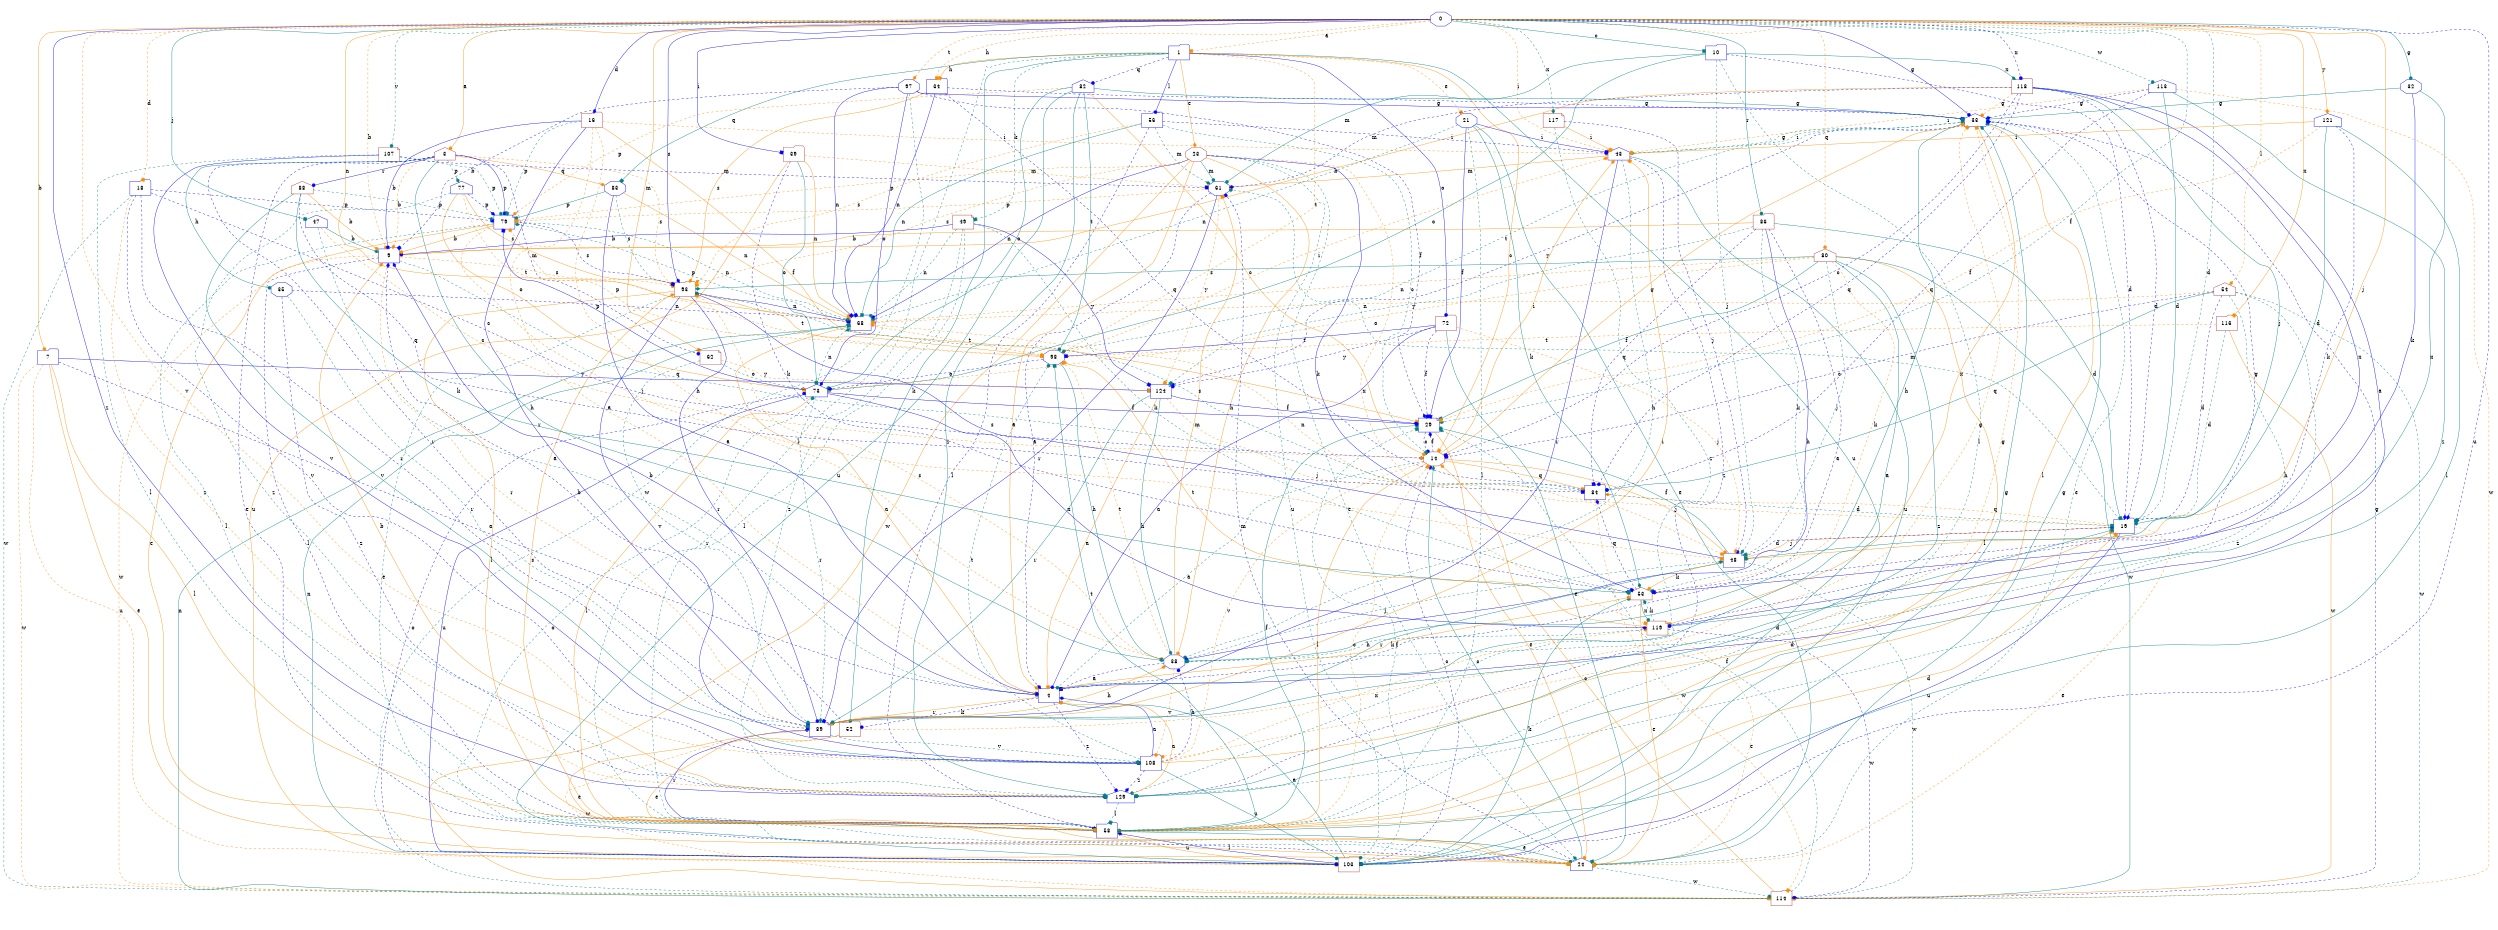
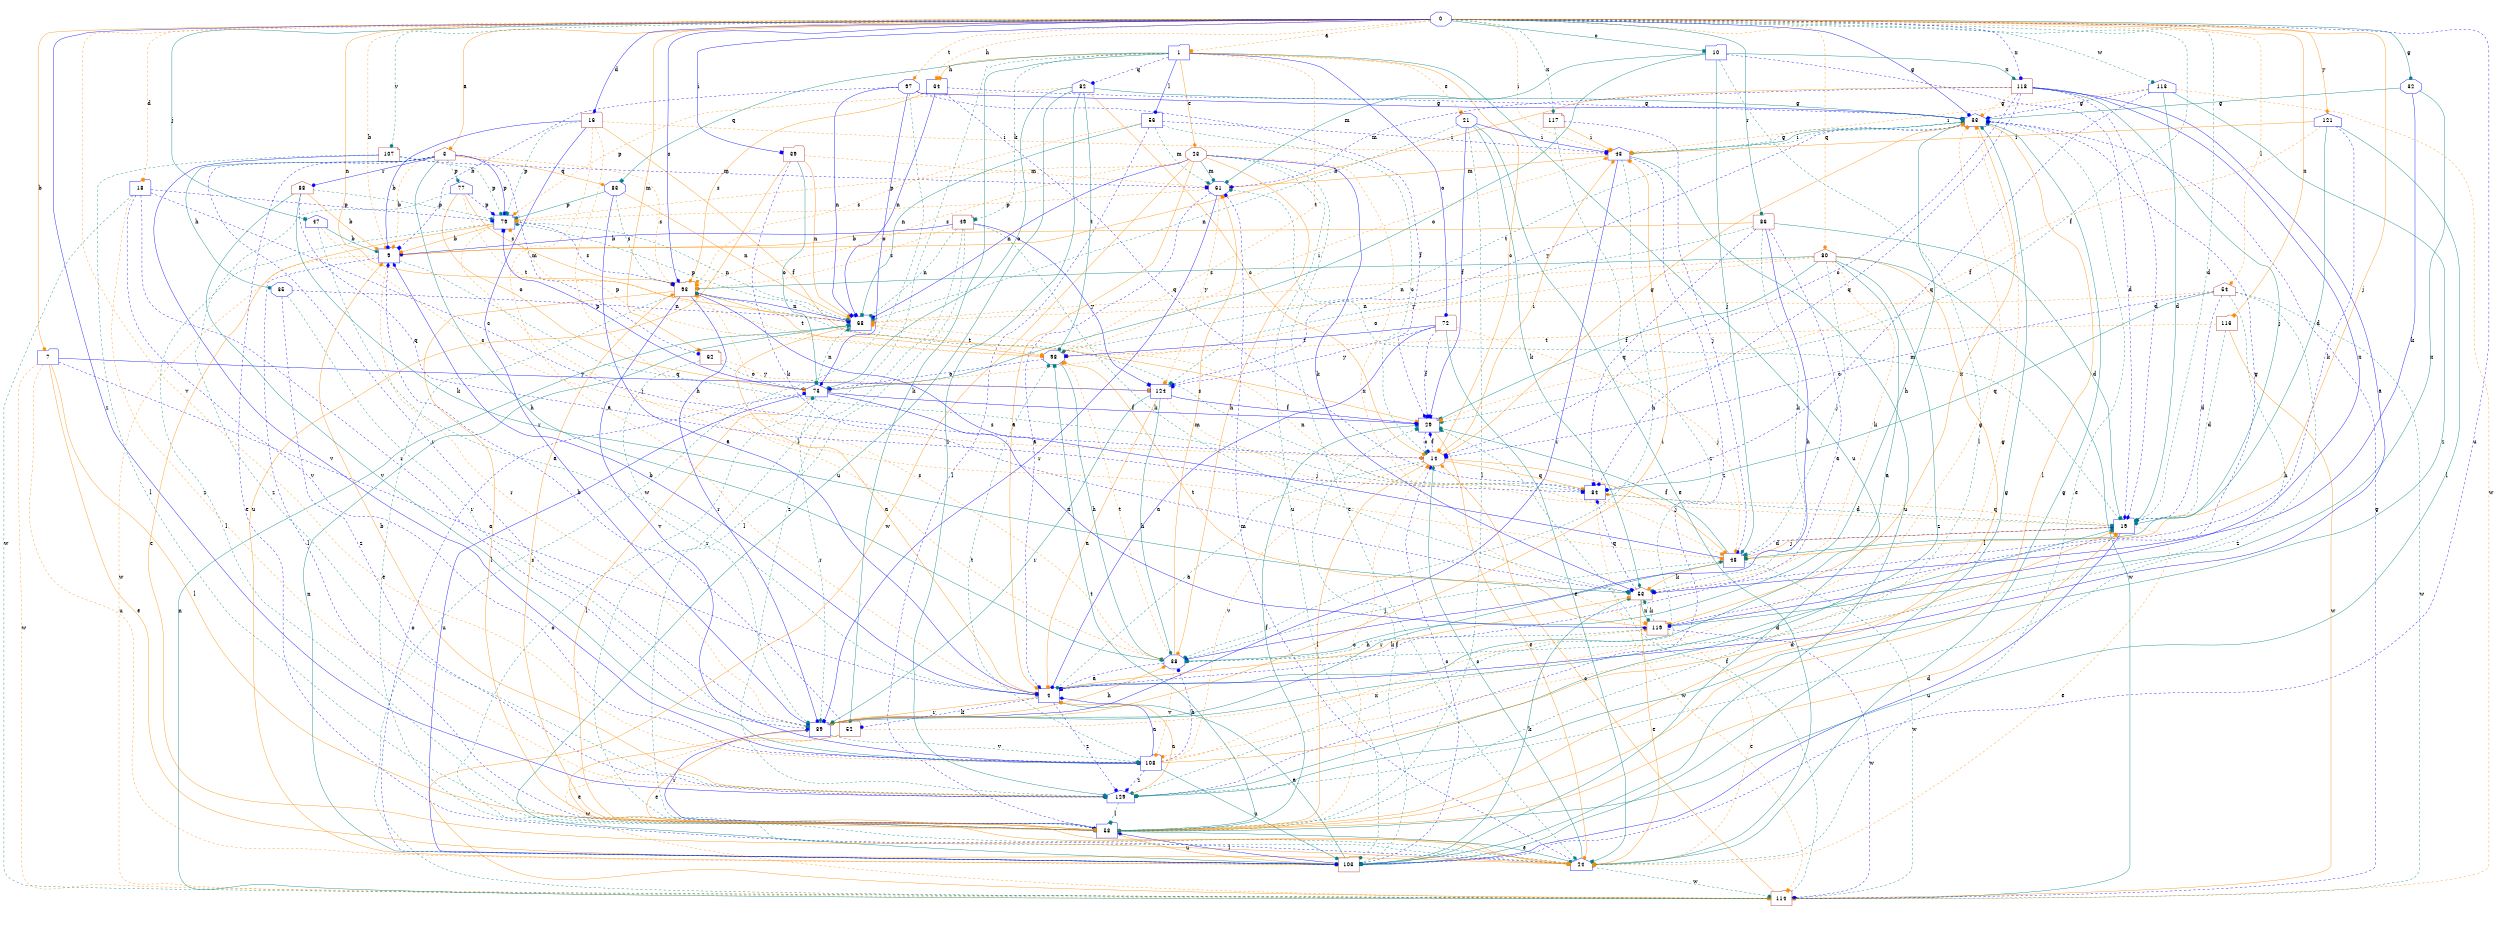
(1799, 134) -> (1799, 134)
(529, 270) -> (828, 269)
(1727, 307) -> (1727, 307)
